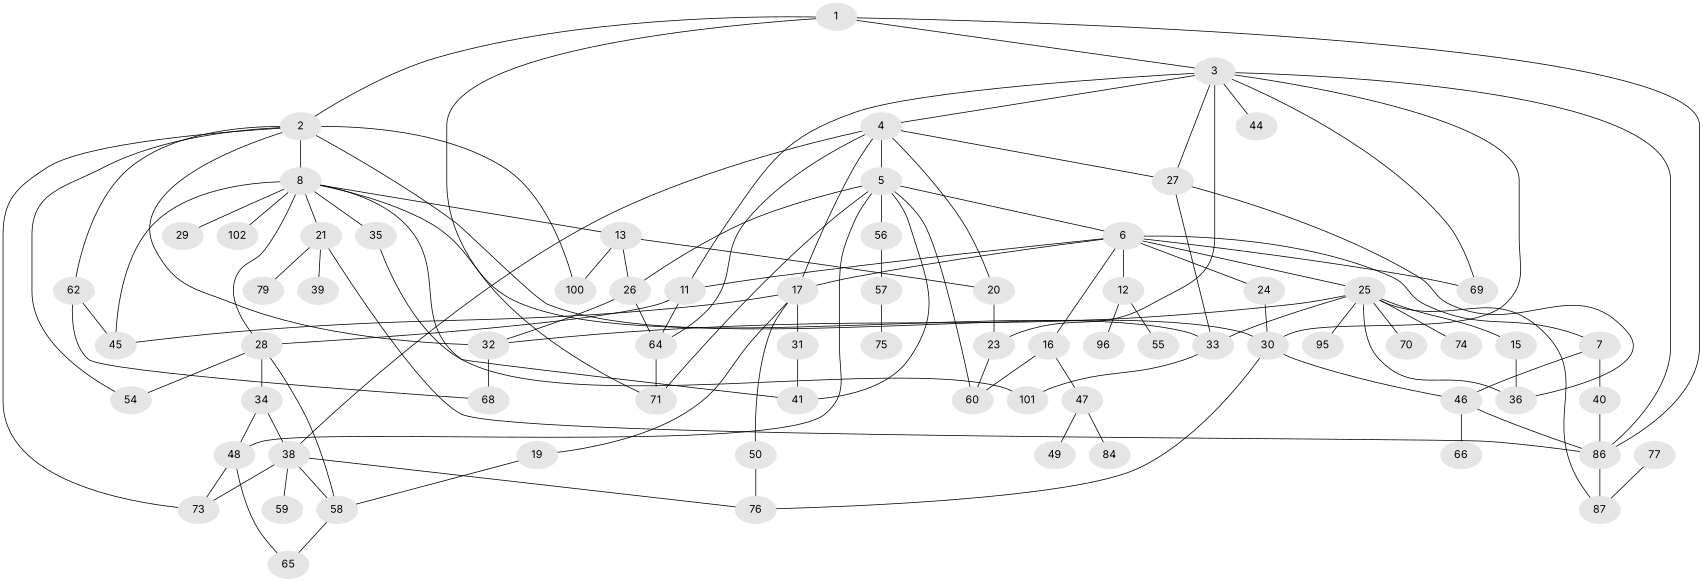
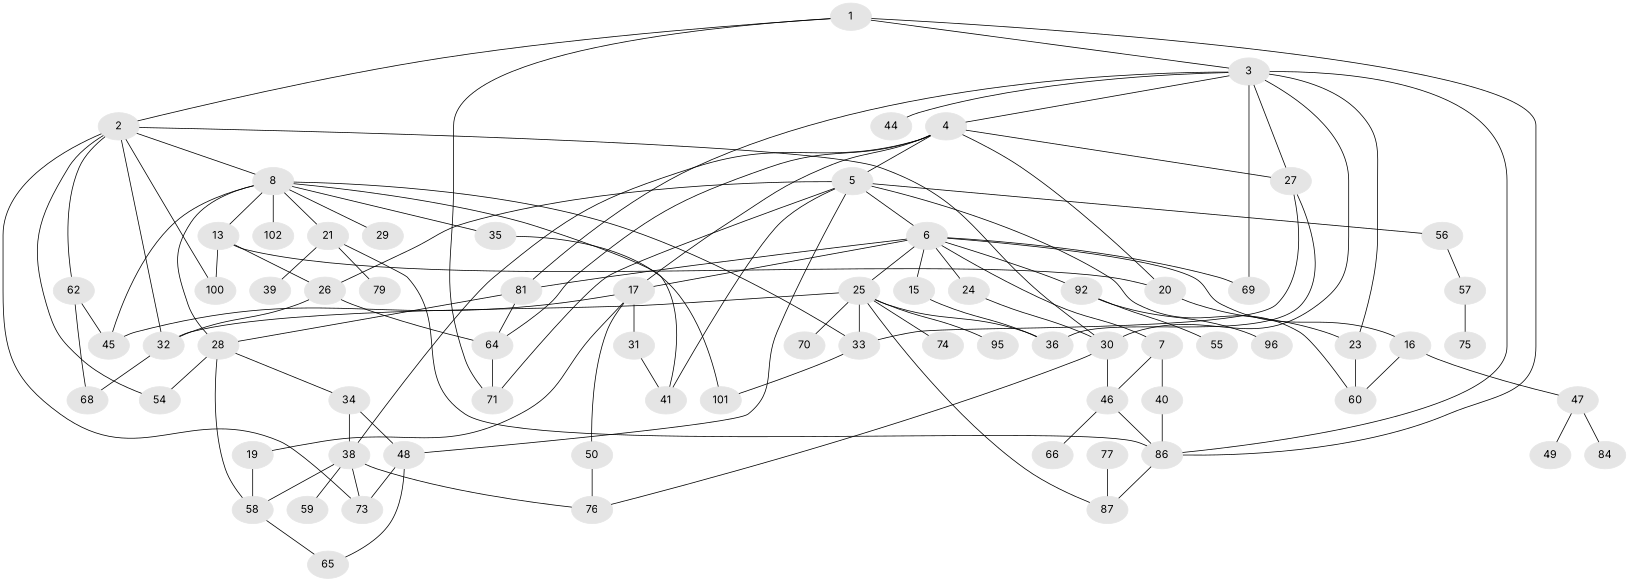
(685, 291) -> (521, 291)
(1123, 291) -> (1082, 291)
(1441, 317) -> (921, 263)
